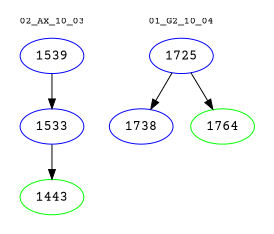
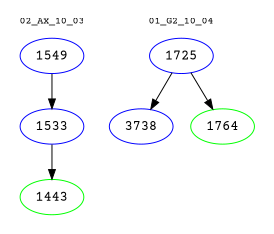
(52, 56) -> (52, 56)
(141, 126) -> (141, 126)
